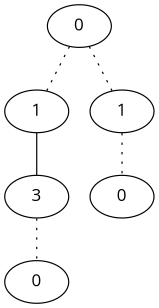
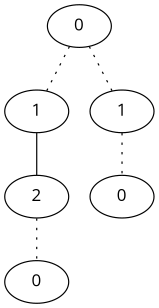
(37, 197) -> (37, 197)
